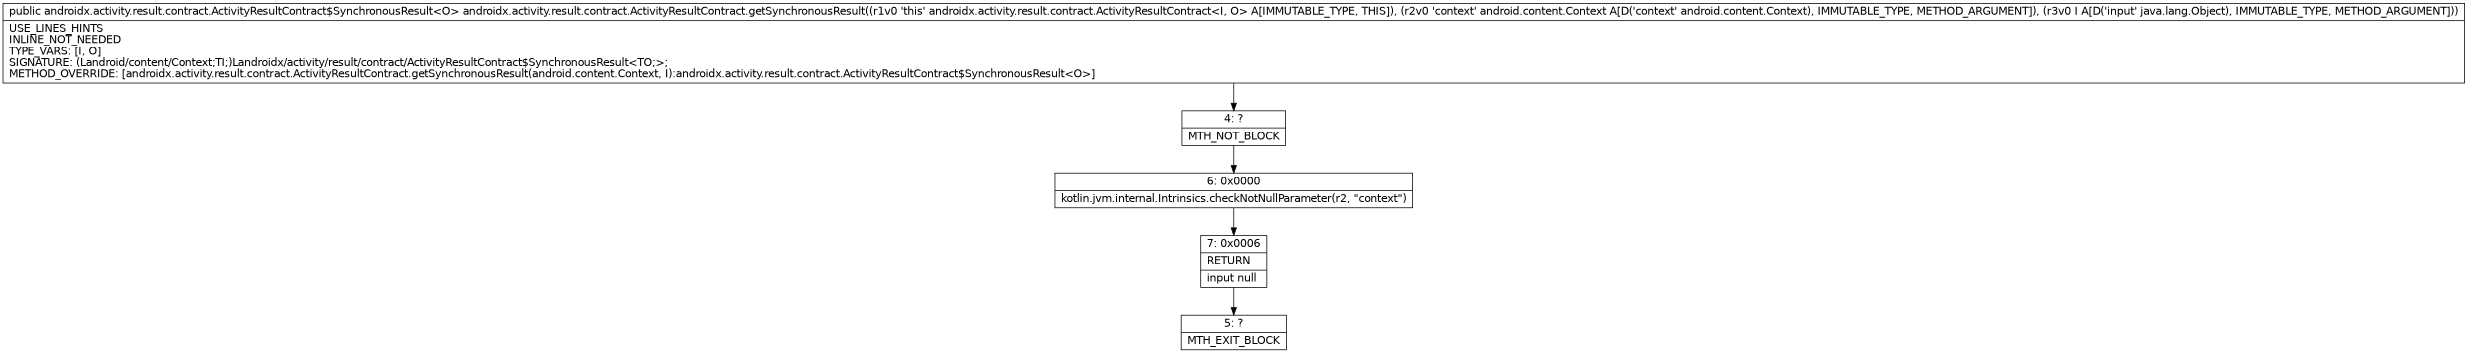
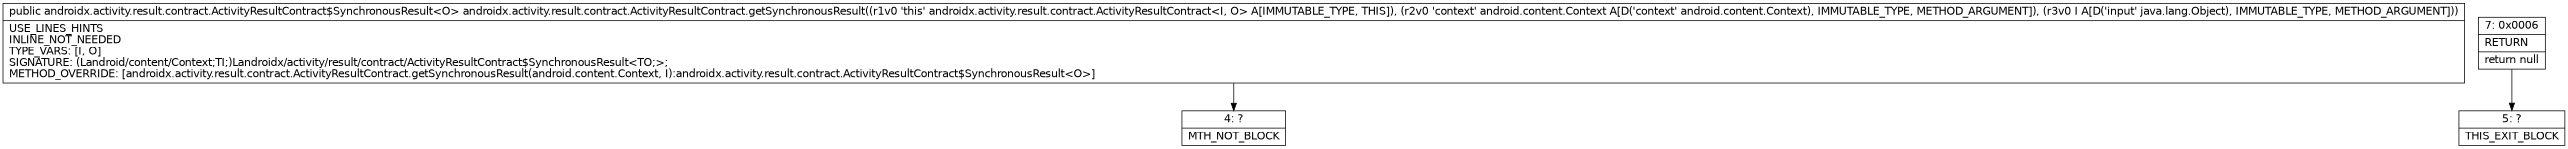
(1234, 190) -> none
(1232, 278) -> (2512, 60)
(1234, 341) -> (2512, 136)
